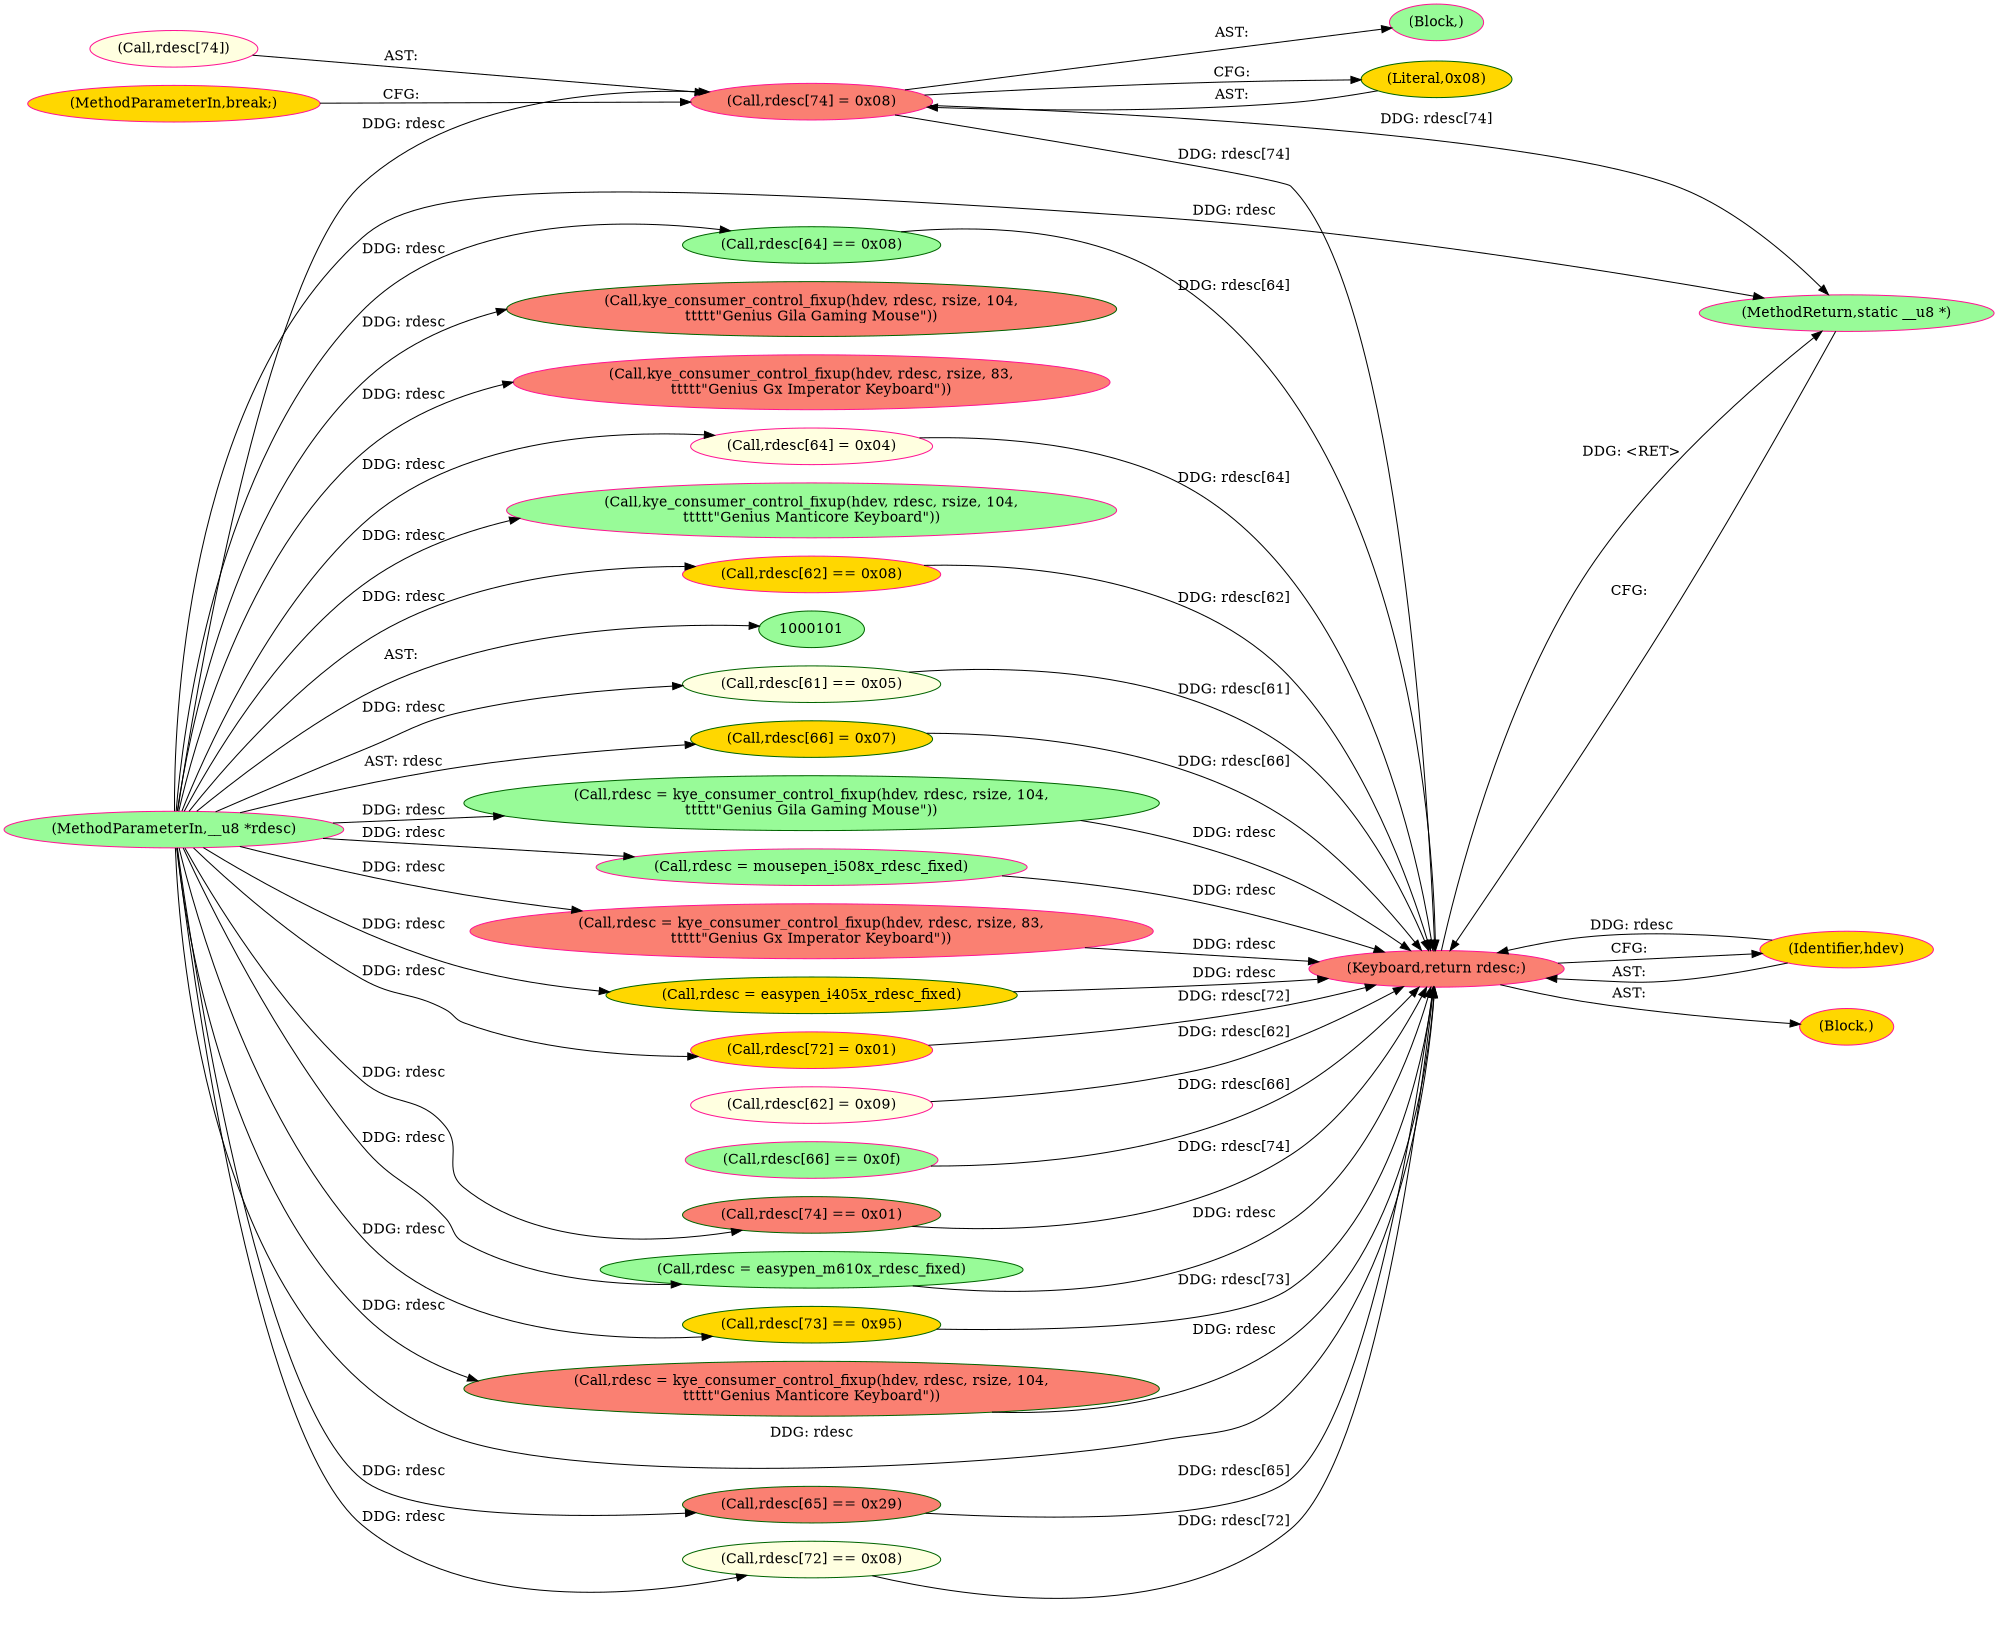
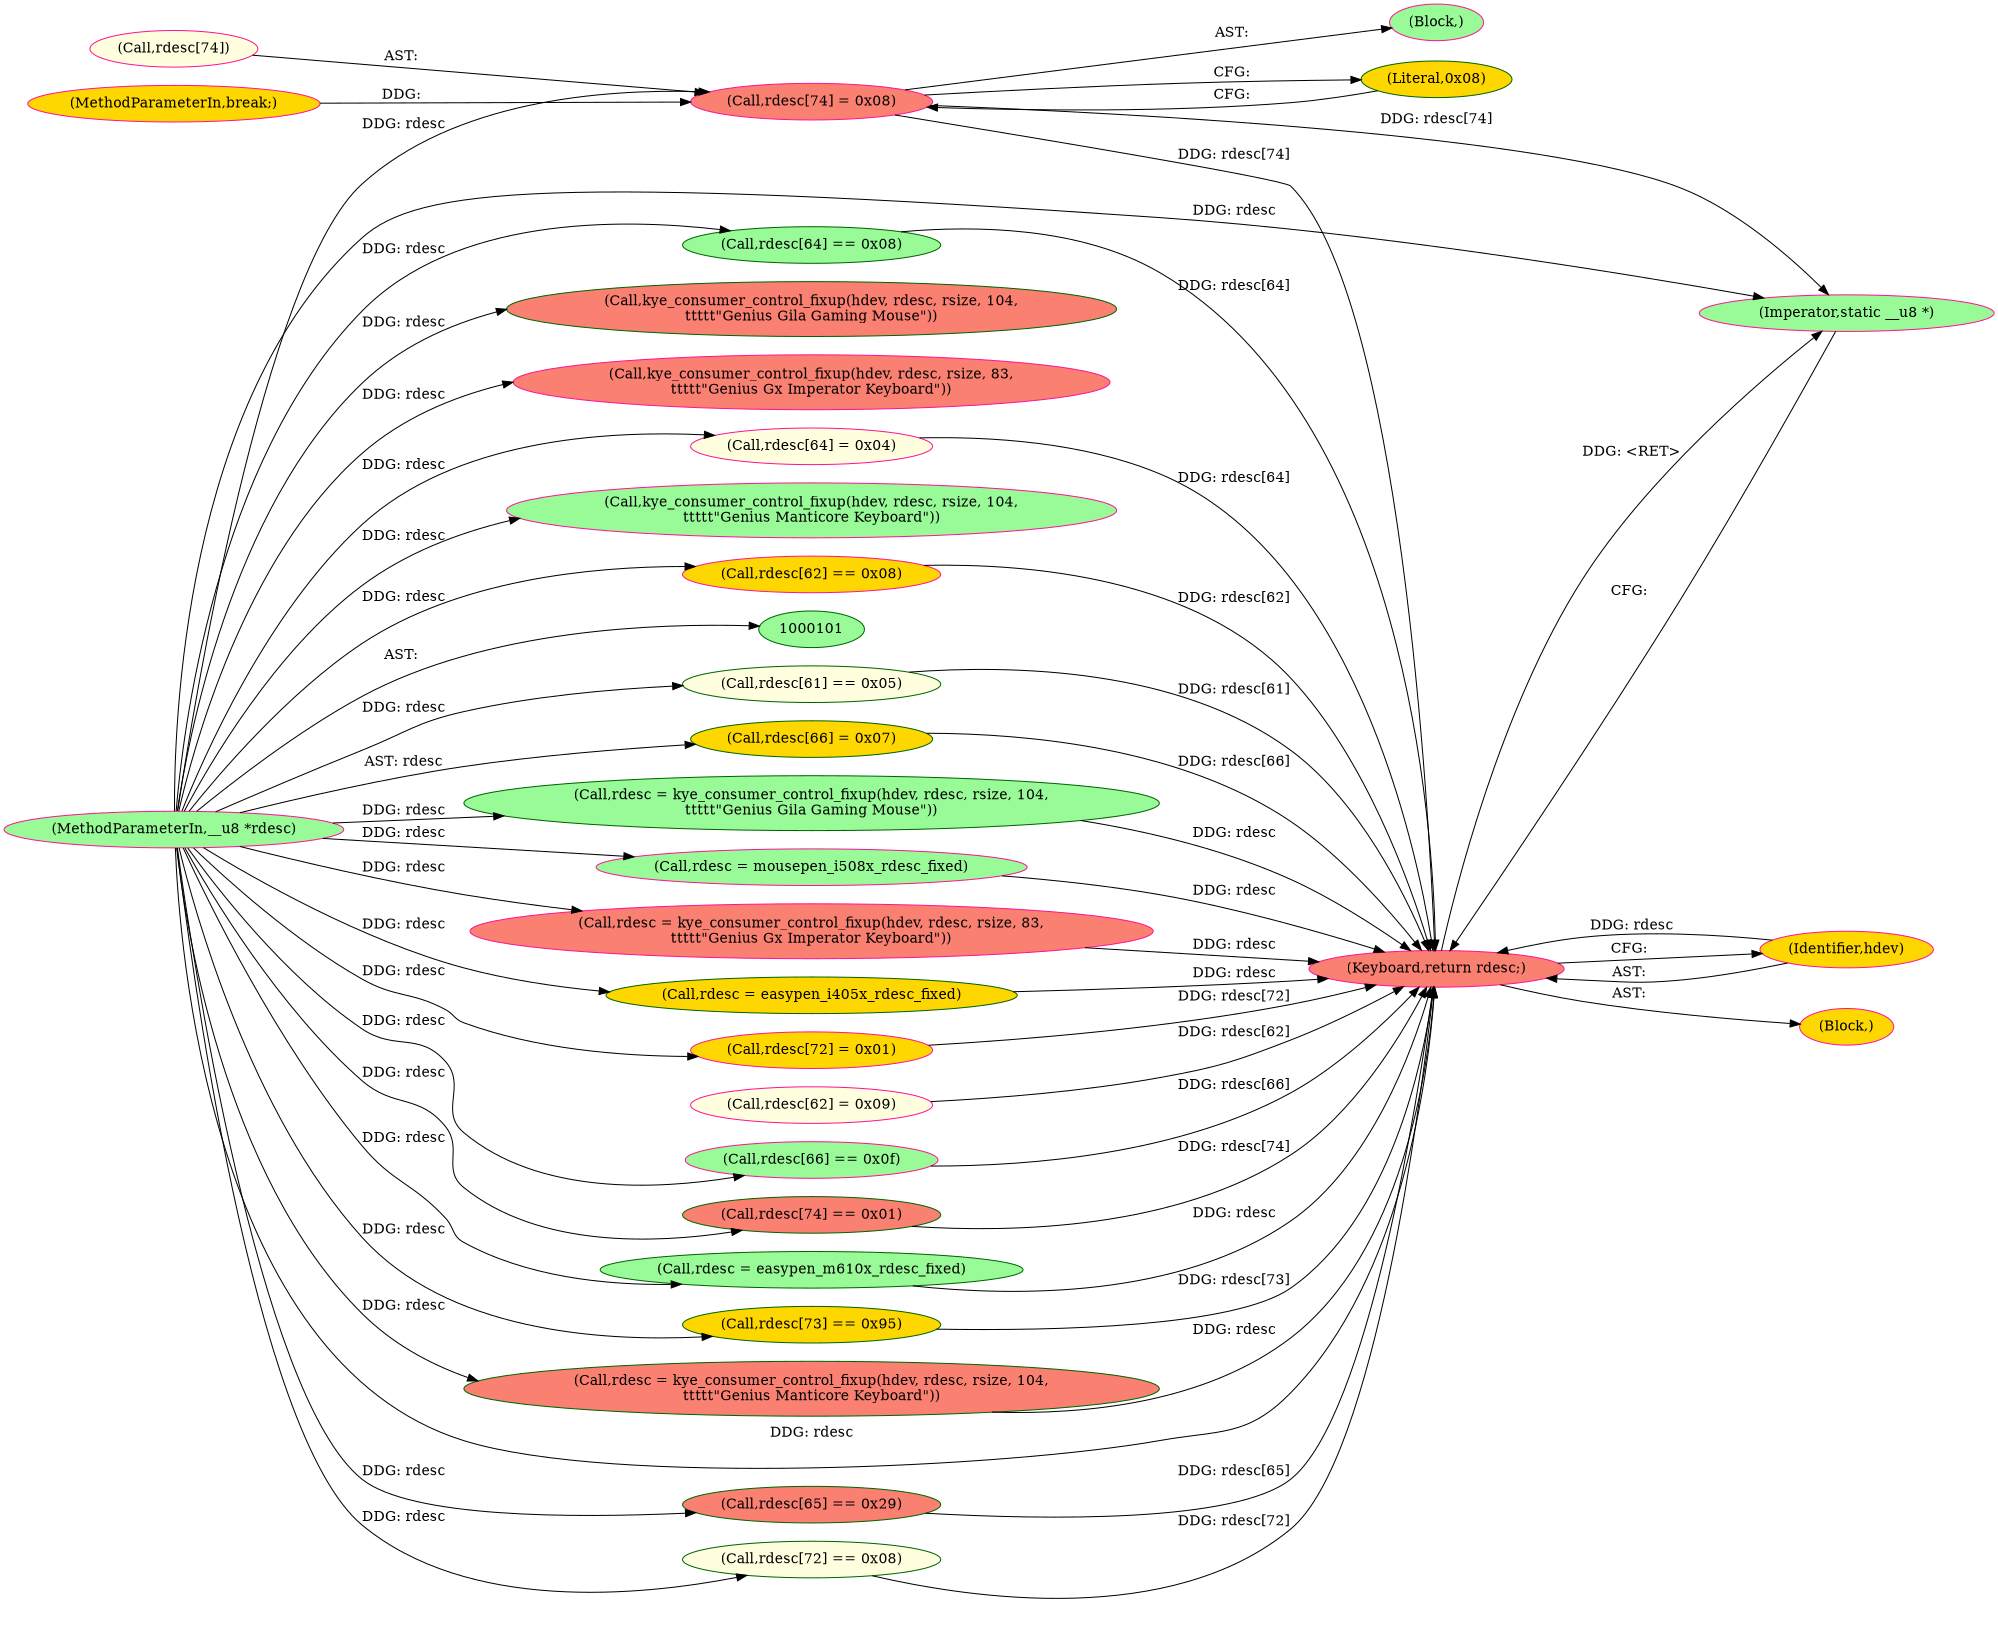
(404, 95) -> (404, 95)
(1234, 95) -> (1234, 95)
(1847, 313) -> (1847, 313)
none -> (449, 1068)
